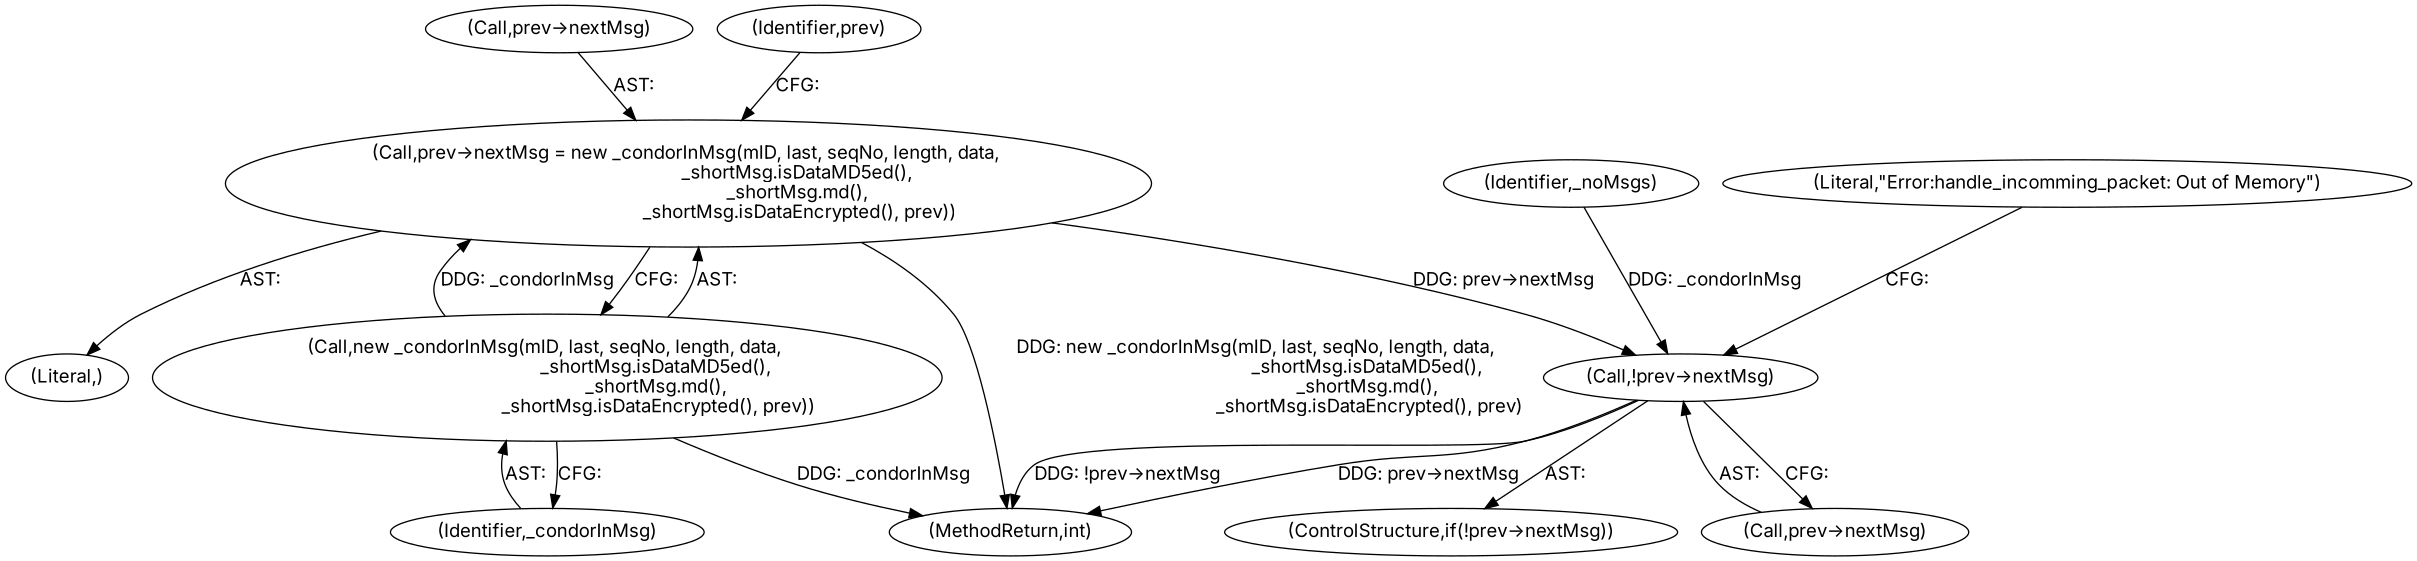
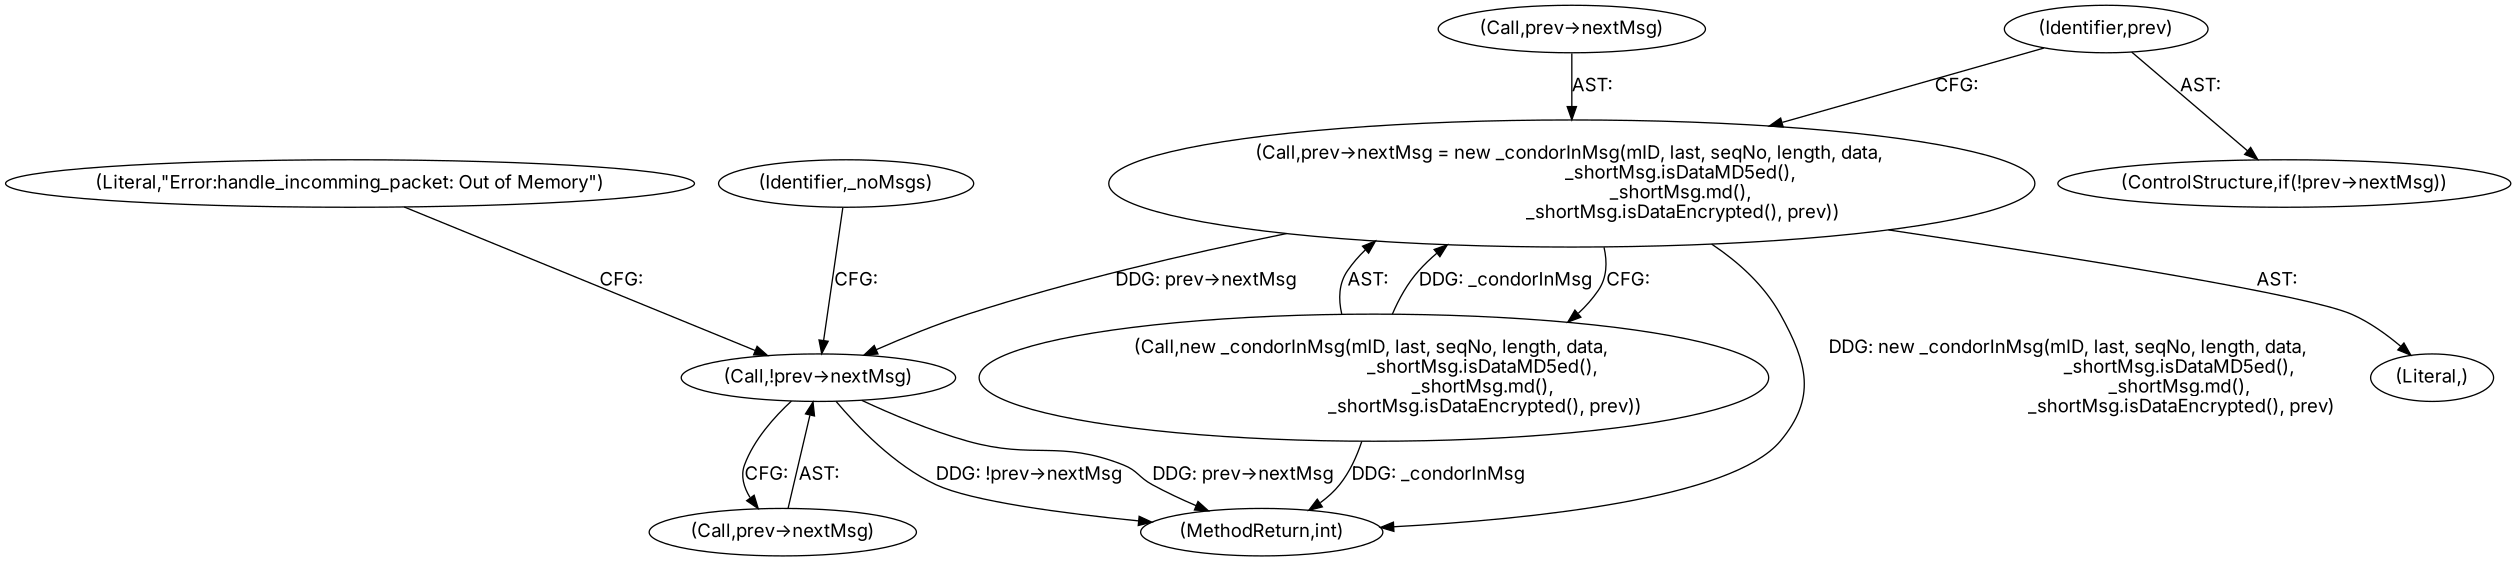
(1715, 281) -> (859, 281)
(1572, 451) -> (2190, 101)
(547, 532) -> none
